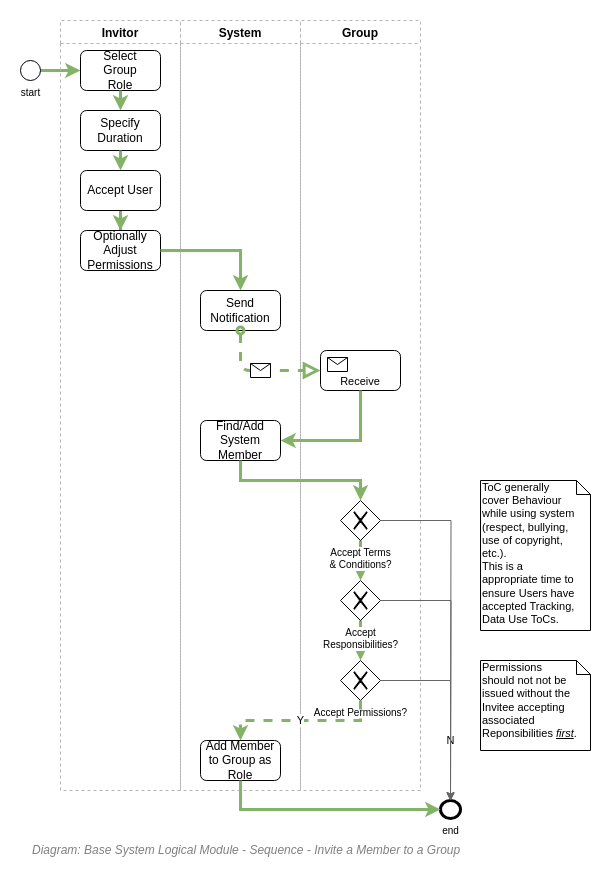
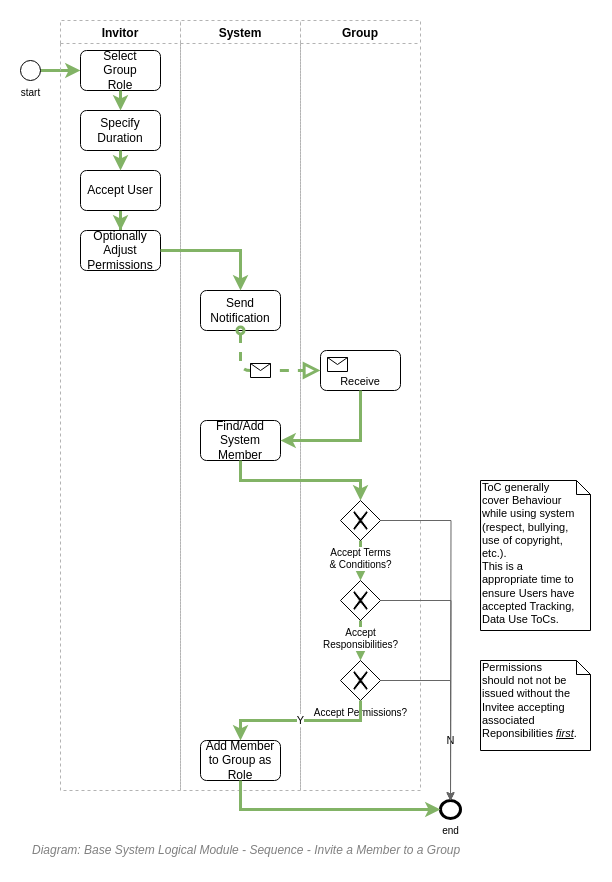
(265, 721) -> (265, 721)
